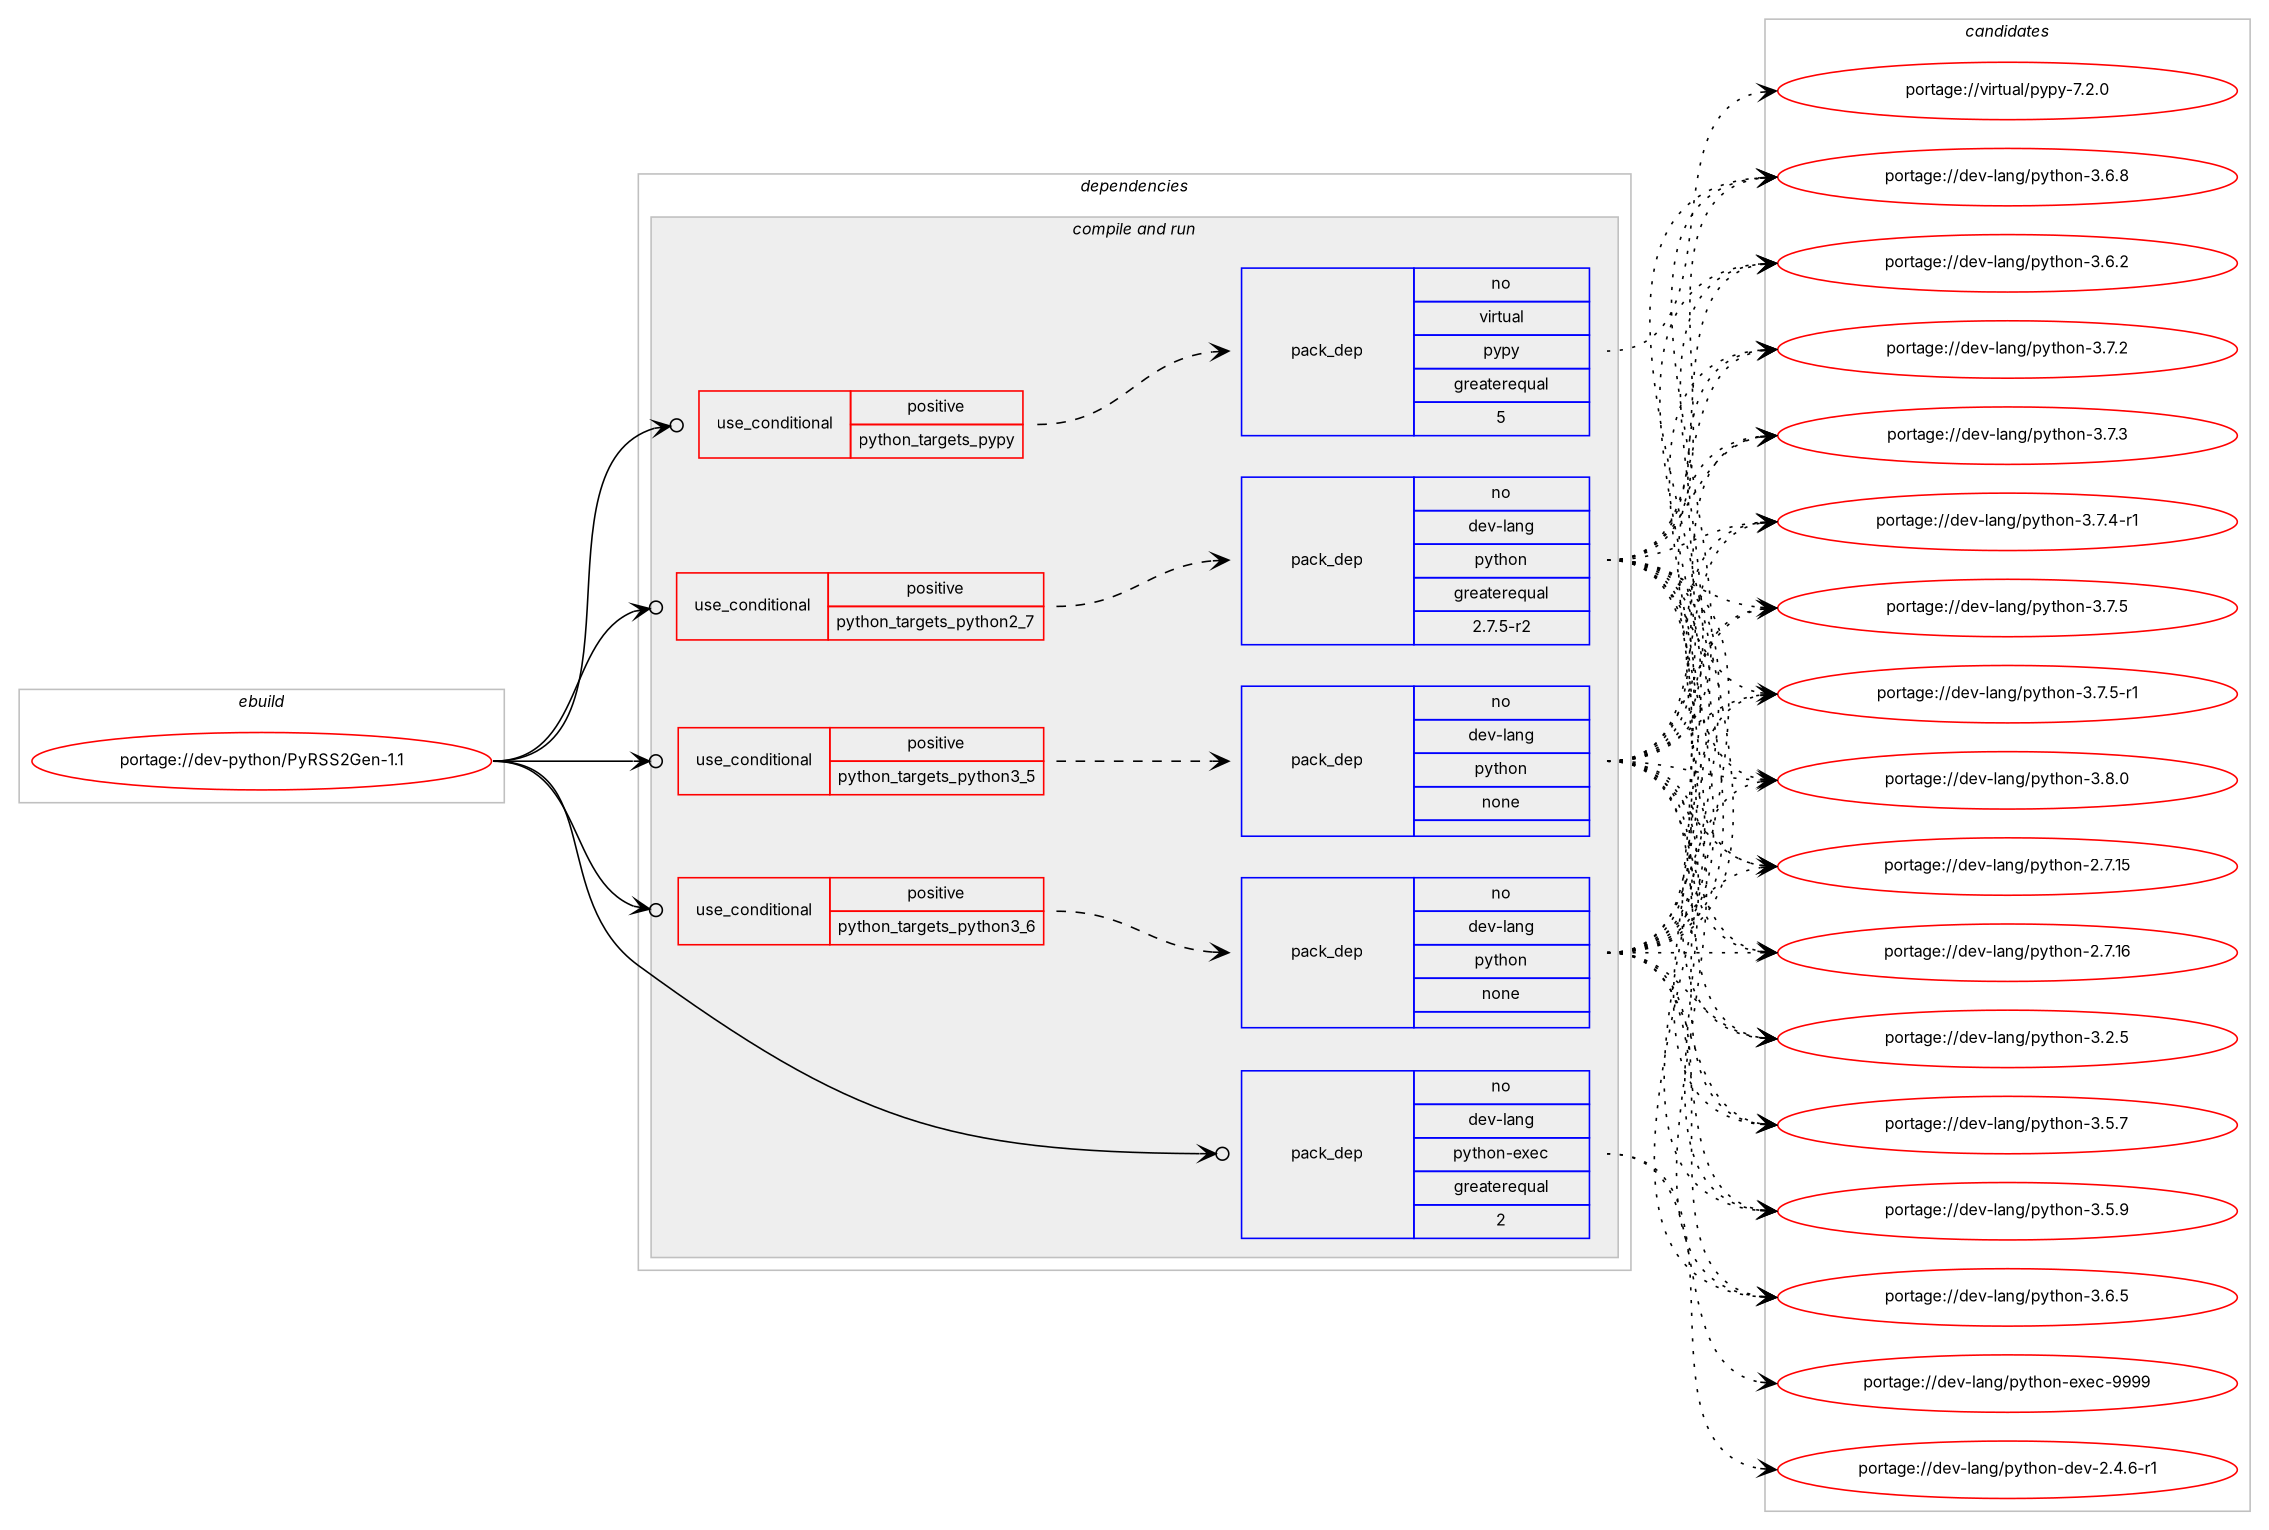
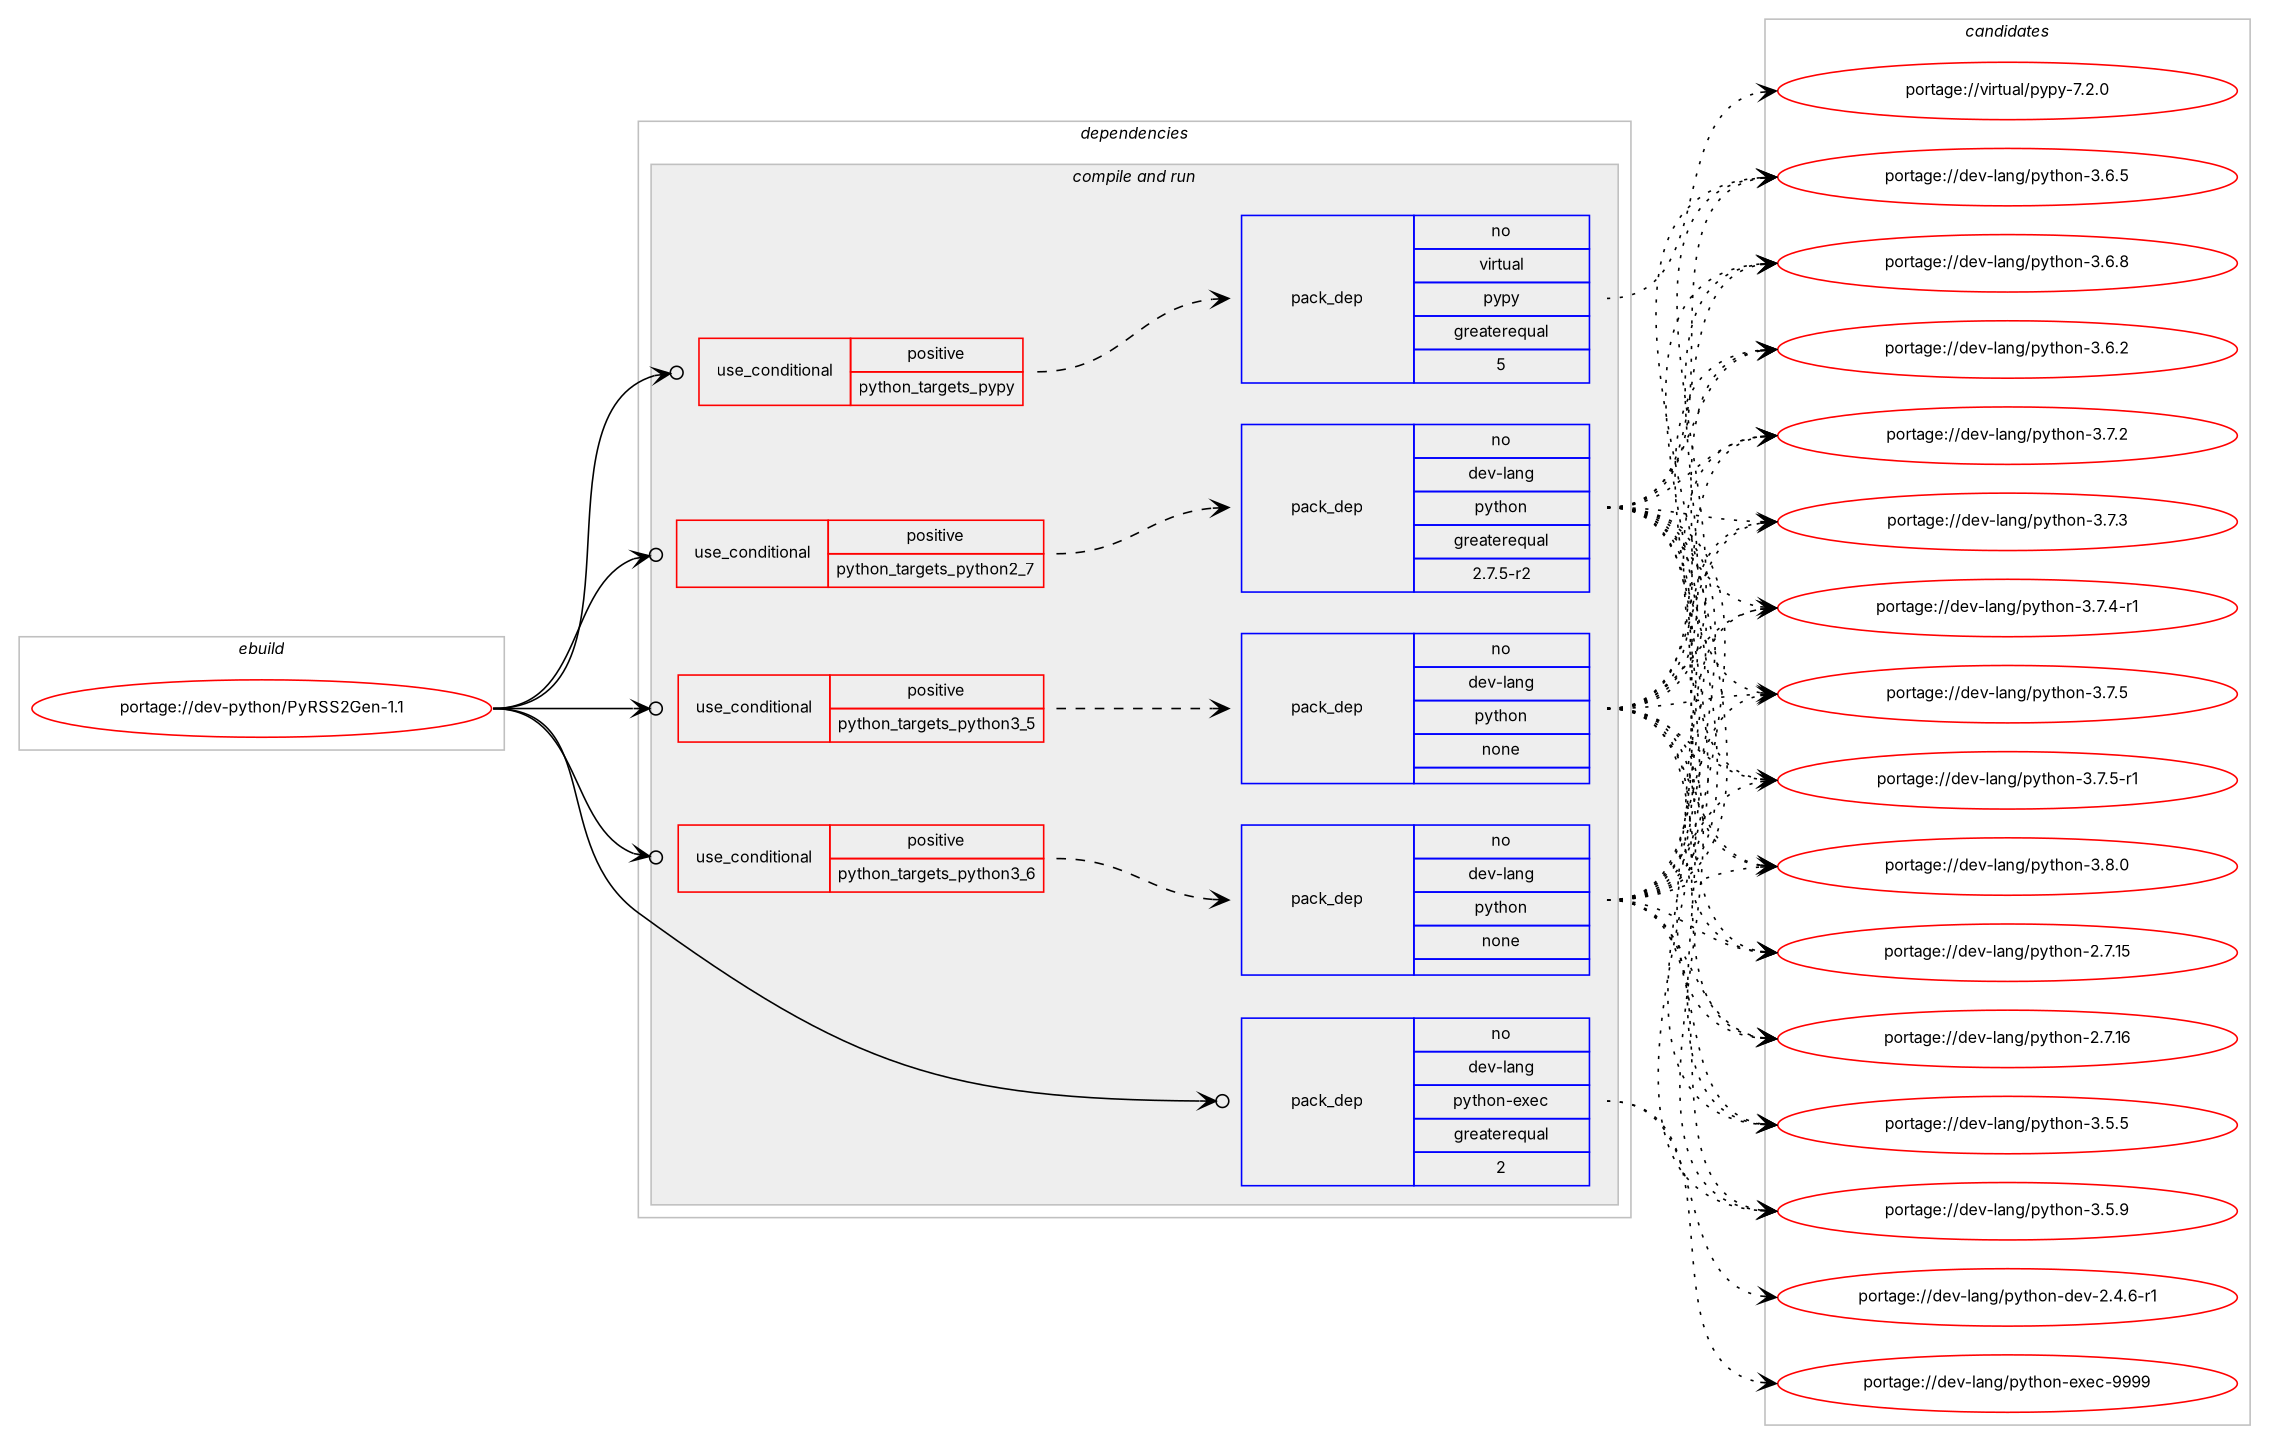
(2008, 1039) -> (2008, 1125)
(2008, 1125) -> none
